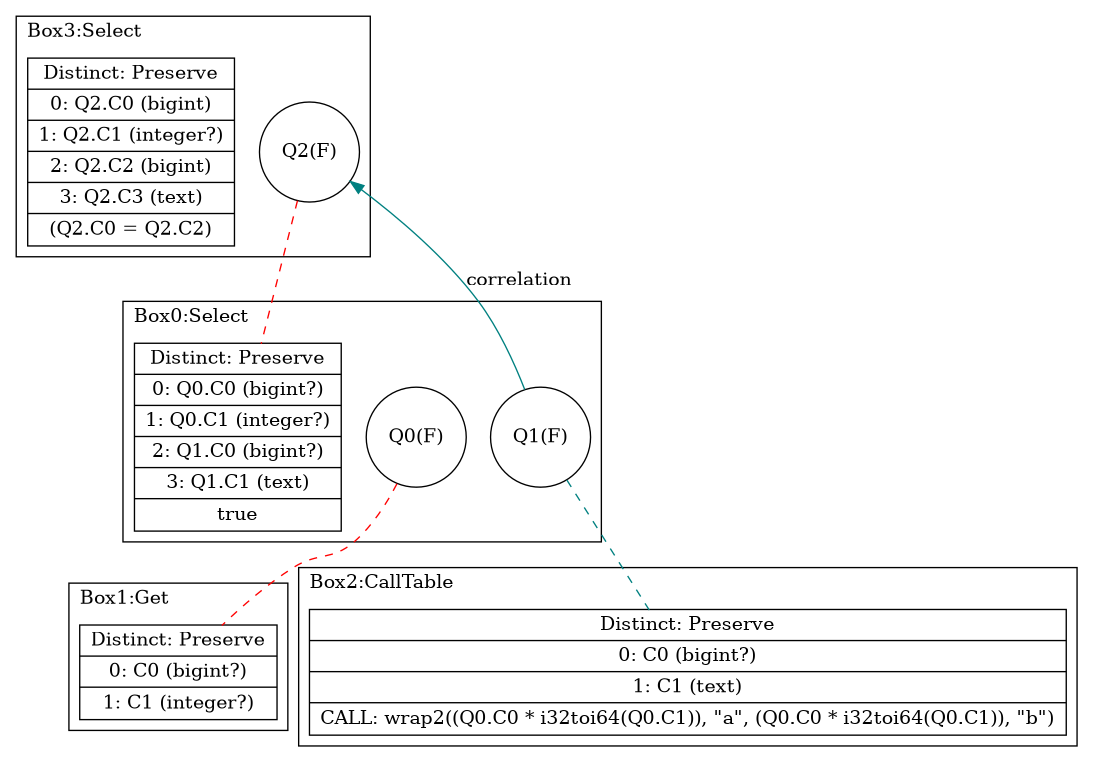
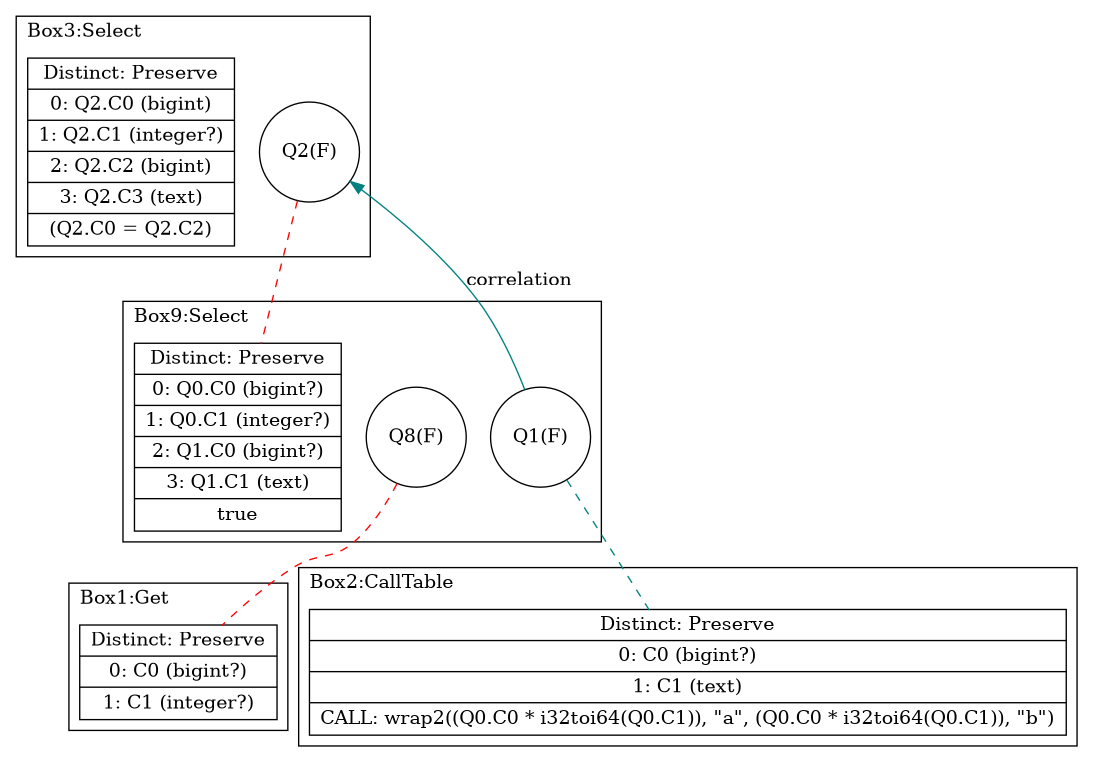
(191, 317) -> (191, 317)
(416, 437) -> (416, 437)
